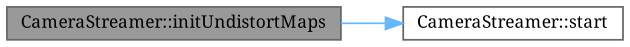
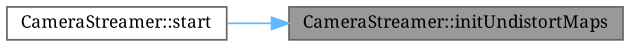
(363, 23) -> (249, 23)
